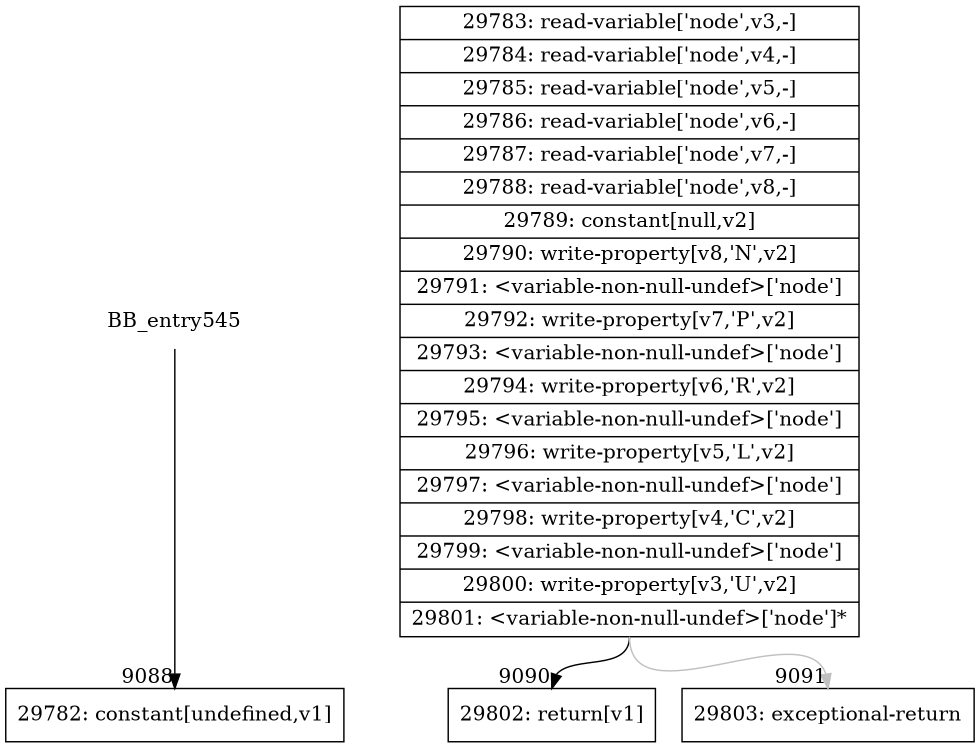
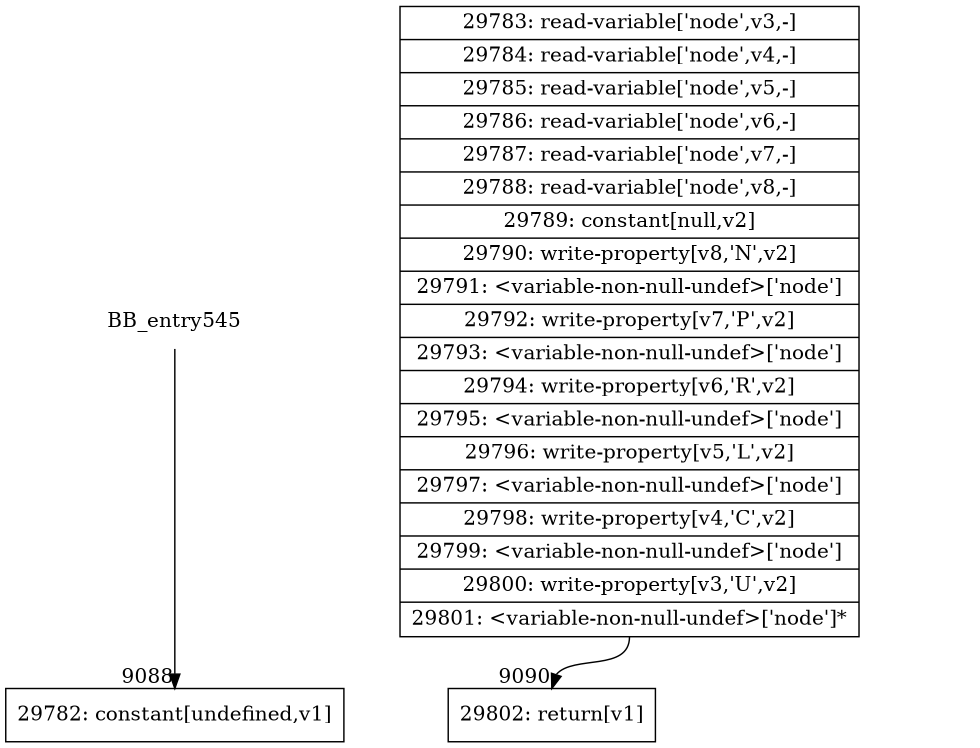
(828, 715) -> none
